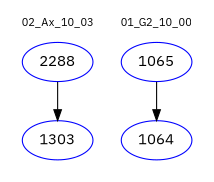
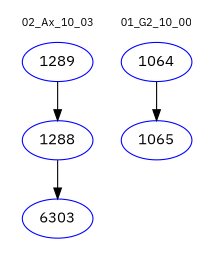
none -> (58, 62)
(58, 62) -> (58, 140)
(157, 96) -> (157, 96)
(58, 140) -> (58, 219)
